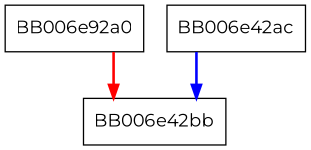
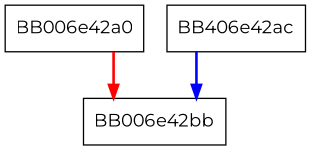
(74, 28) -> (74, 28)
(236, 28) -> (236, 28)
